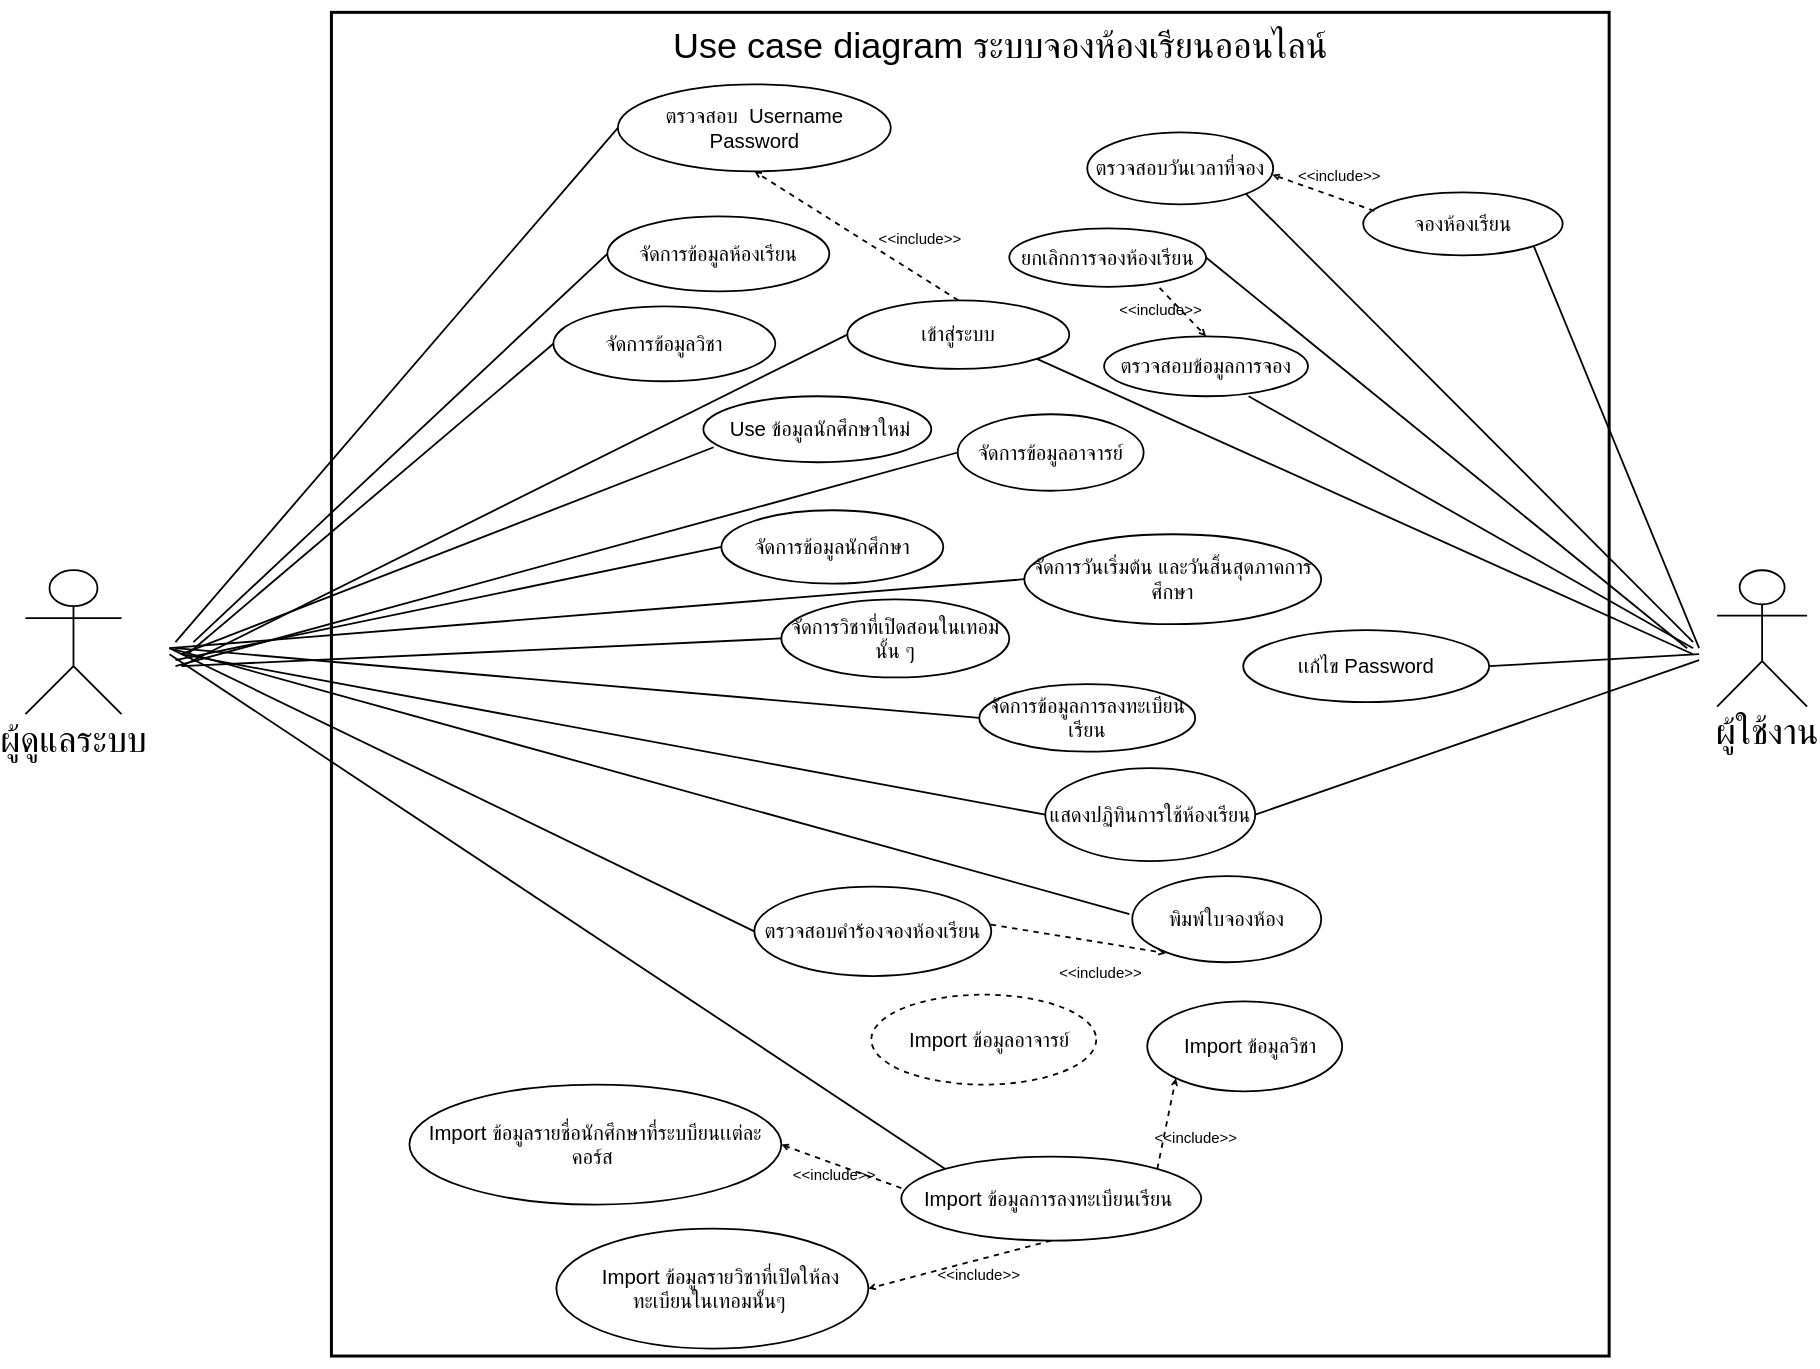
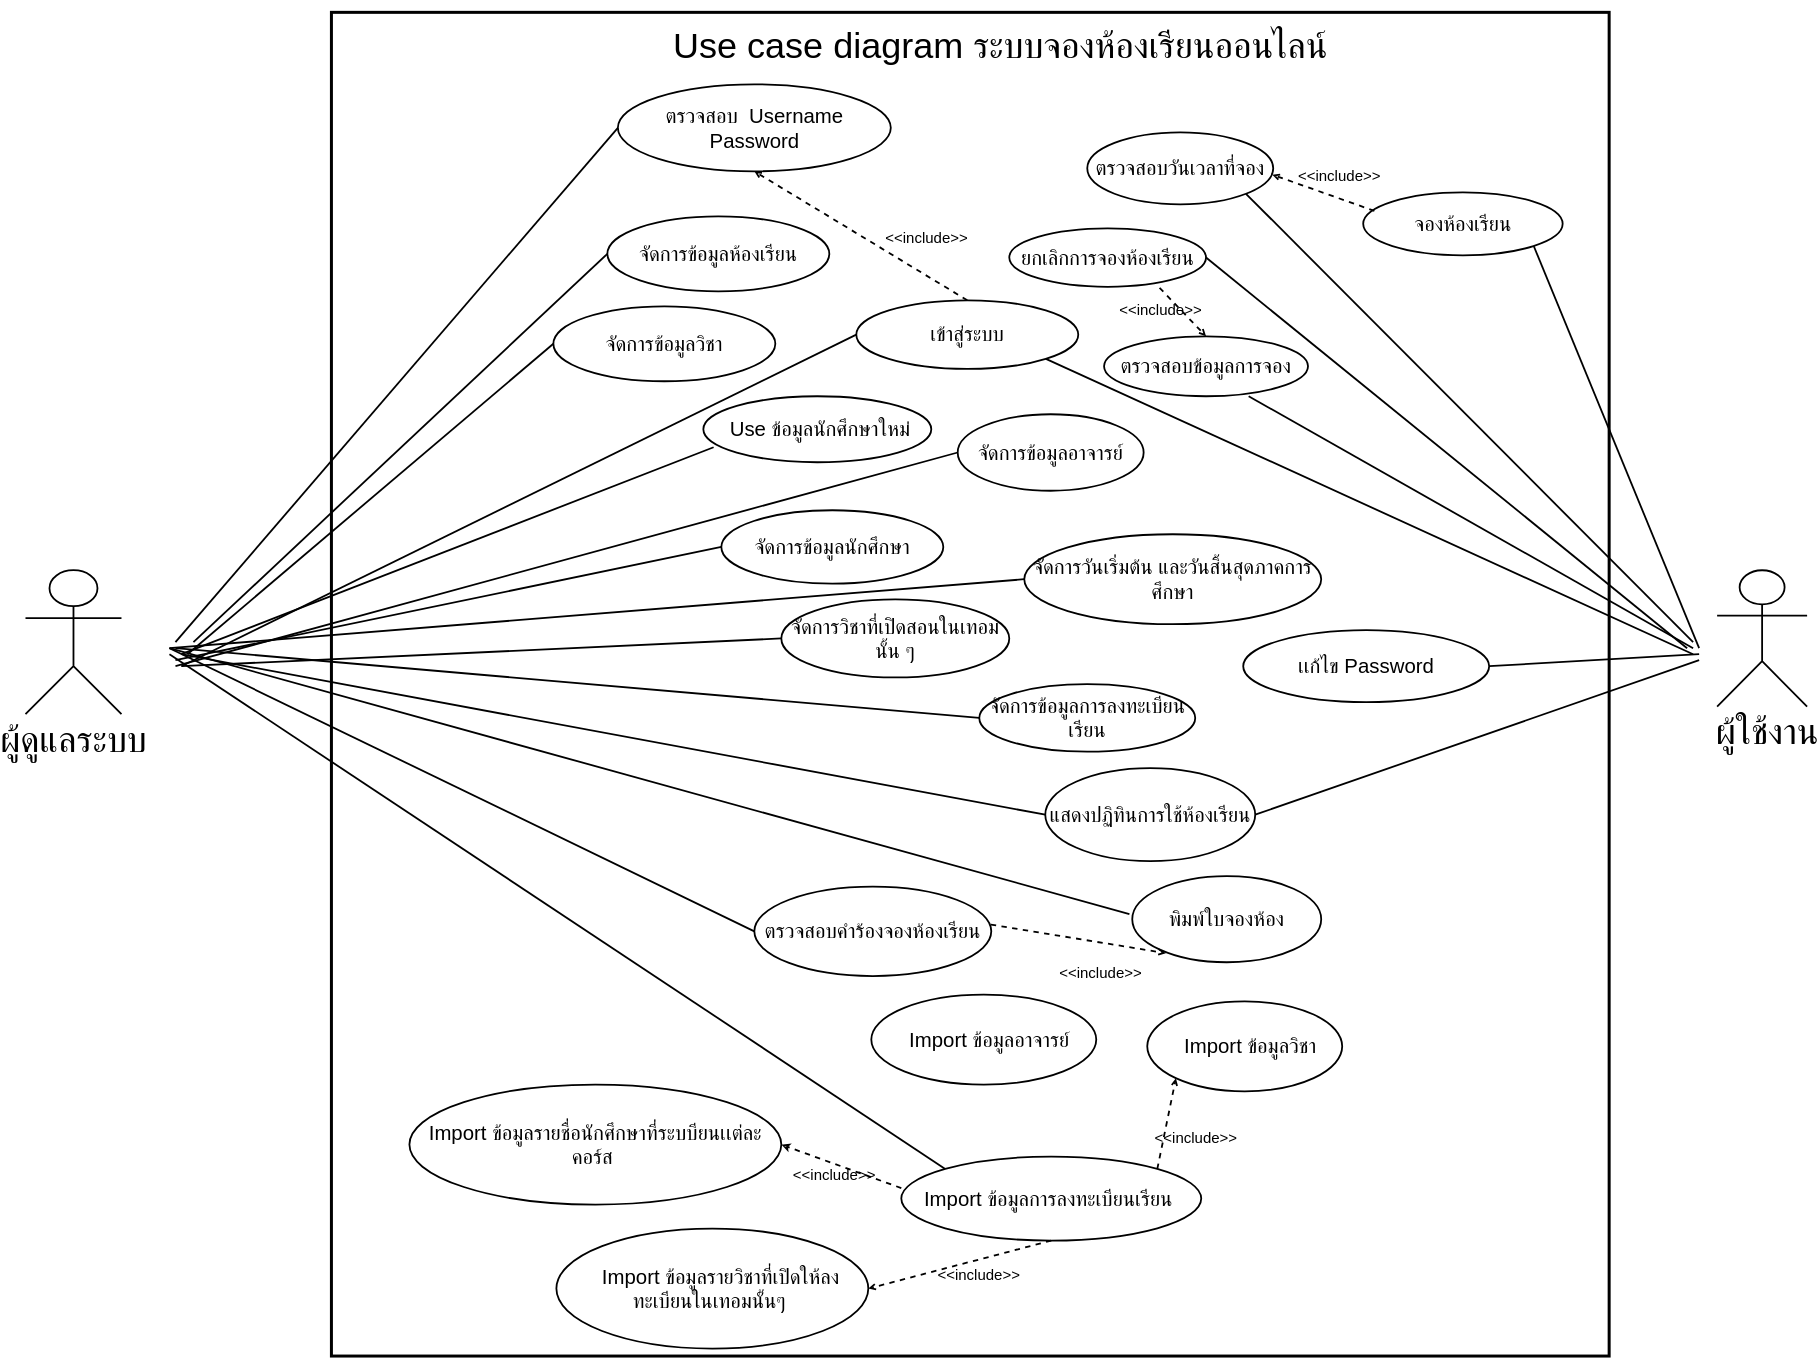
(959, 335) -> (968, 335)
(984, 1040) -> (984, 1040)
(788, 1147) -> (788, 1147)
